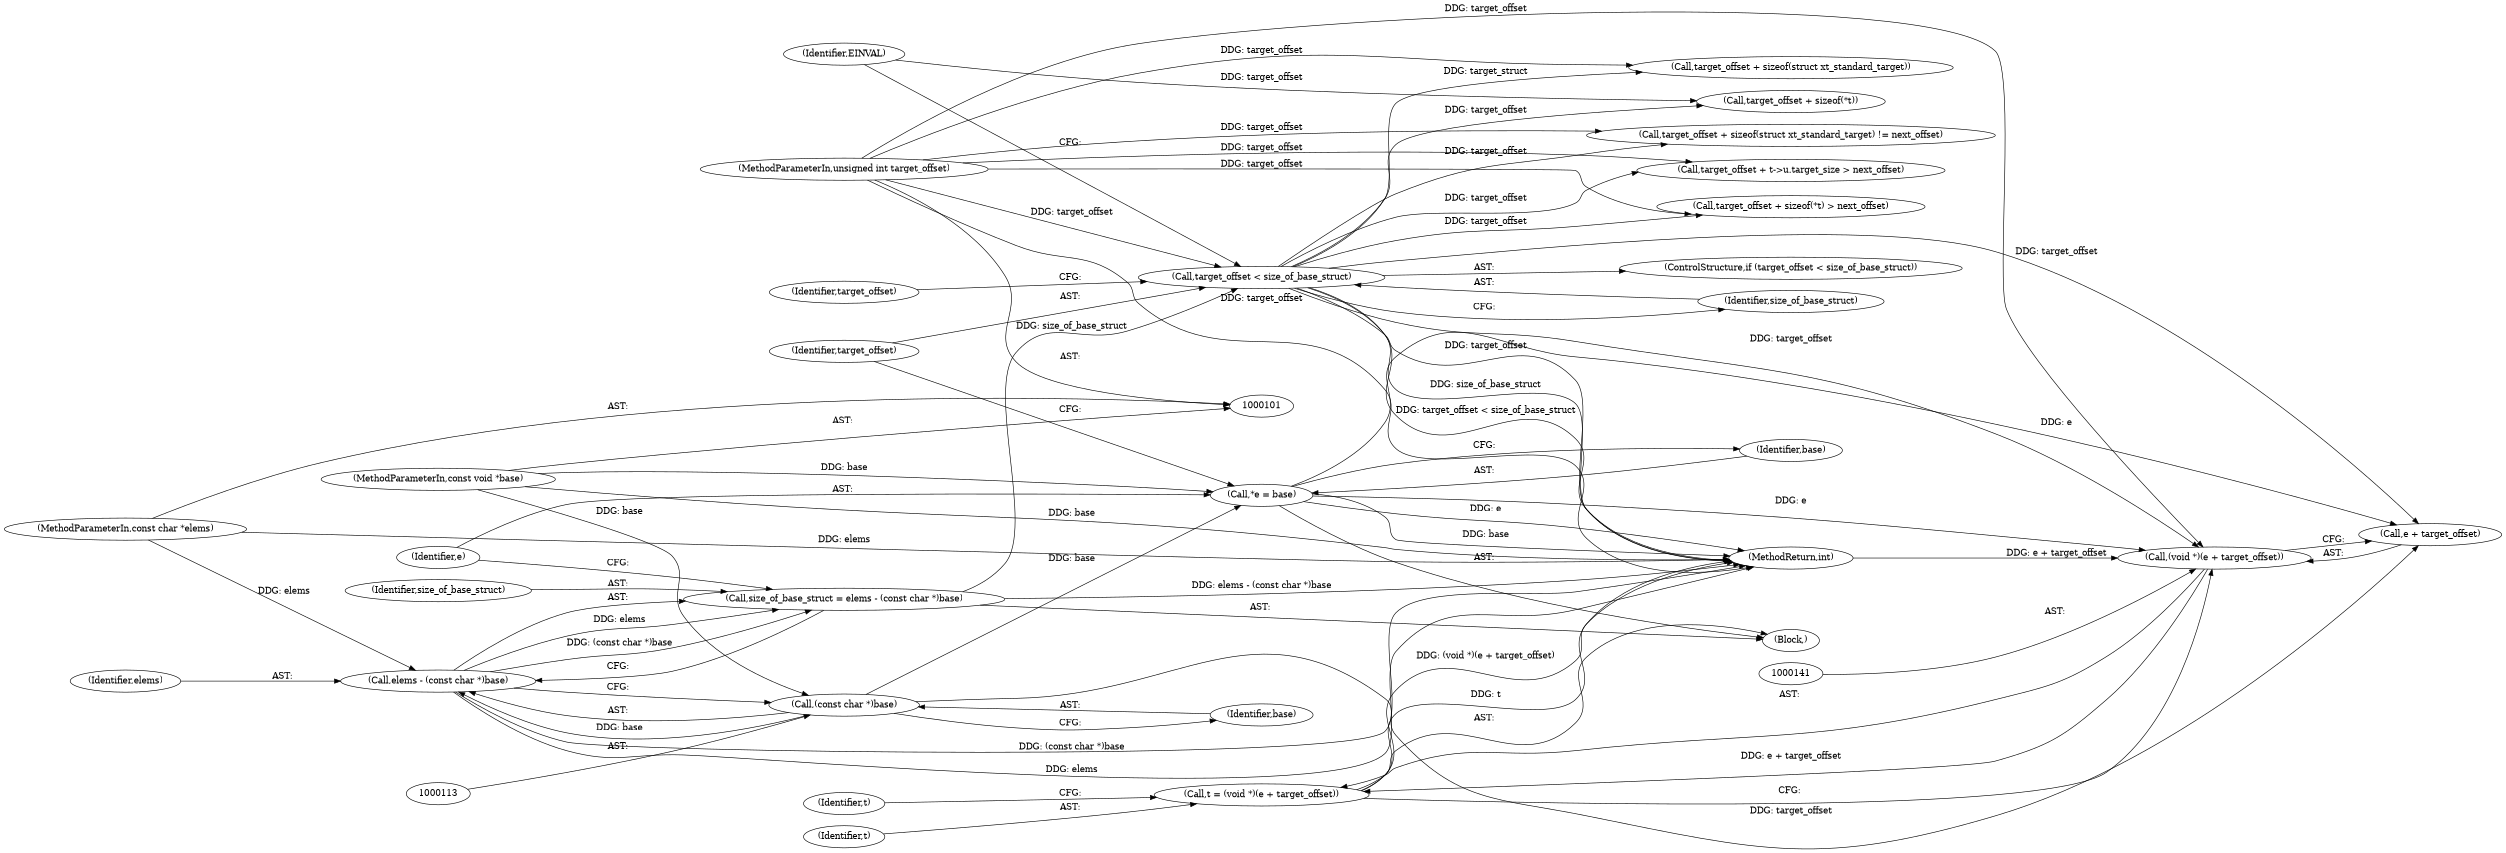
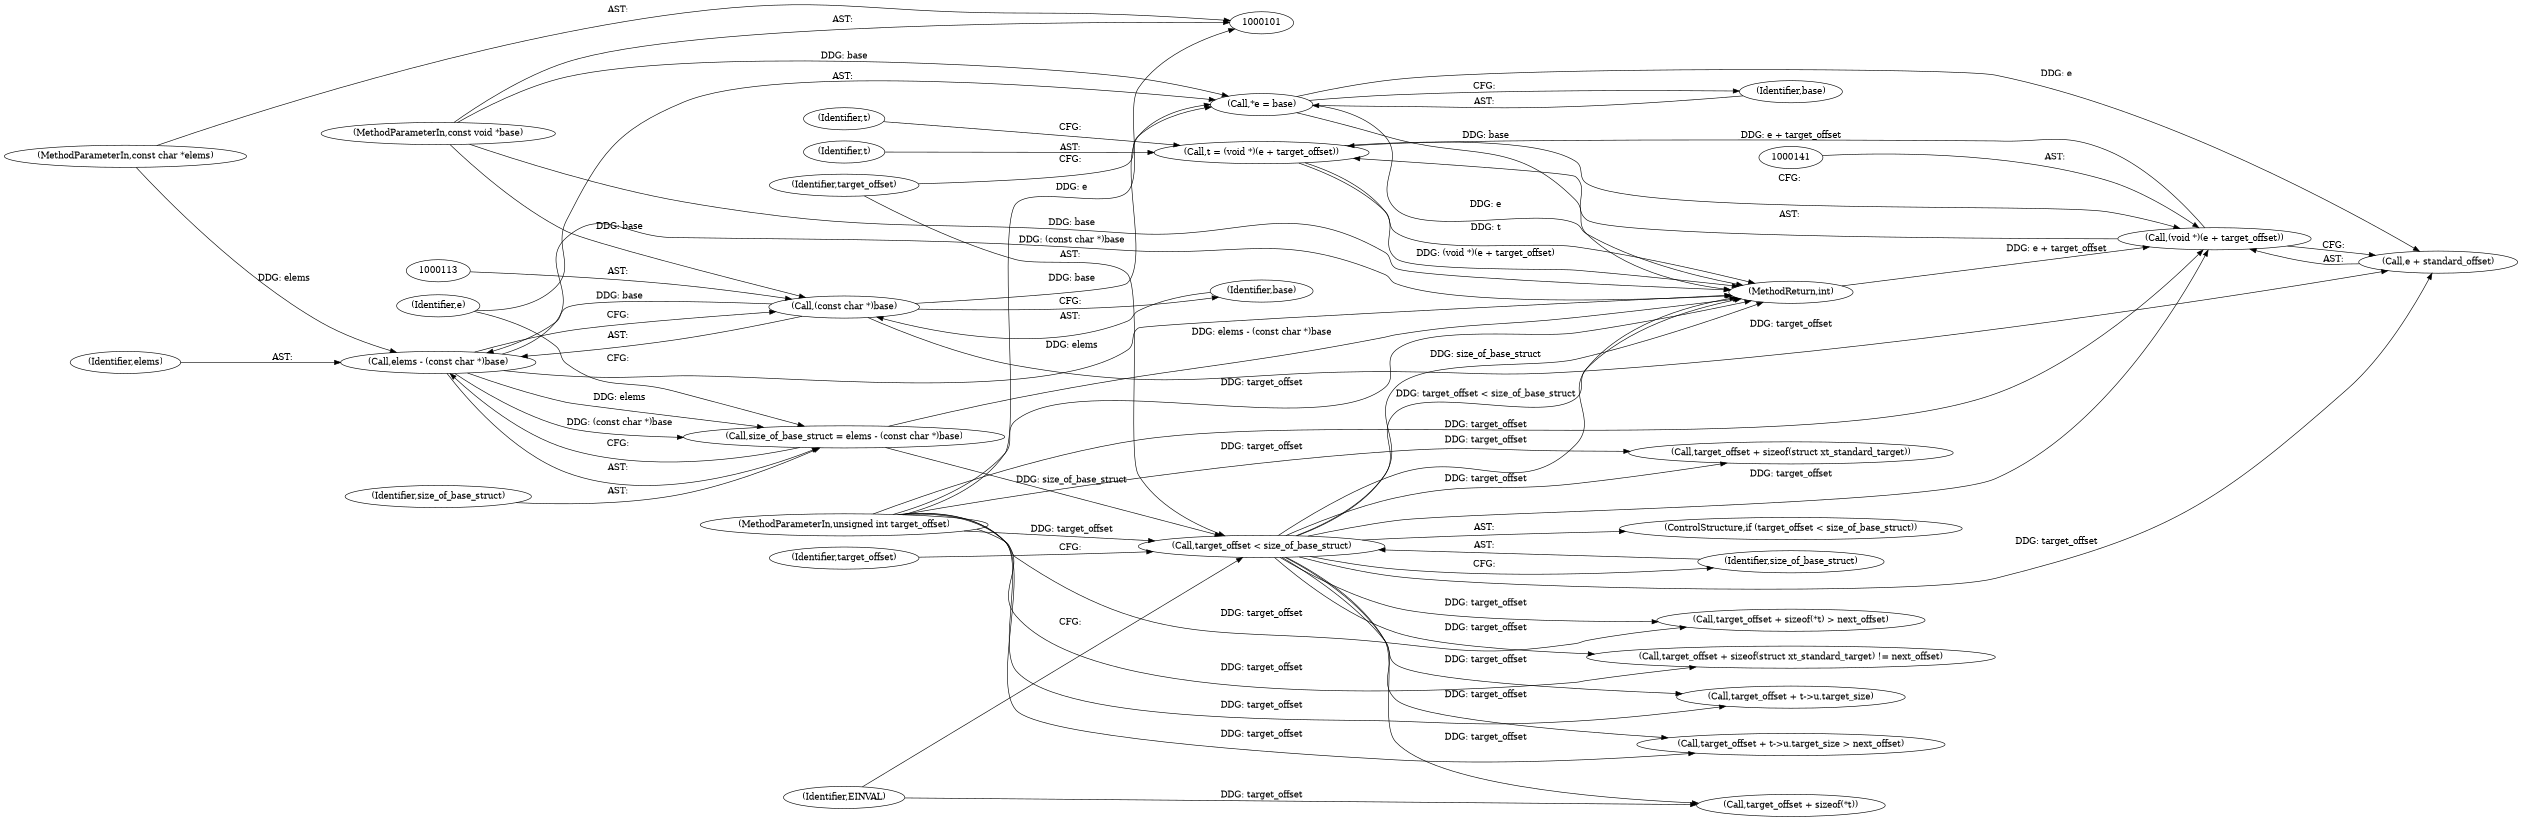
(1486, 72) -> (1486, 479)
(1072, 357) -> (1072, 187)
(1726, 513) -> none
(2430, 535) -> (2438, 262)
(982, 552) -> none
(1791, 640) -> none
none -> (1791, 697)
